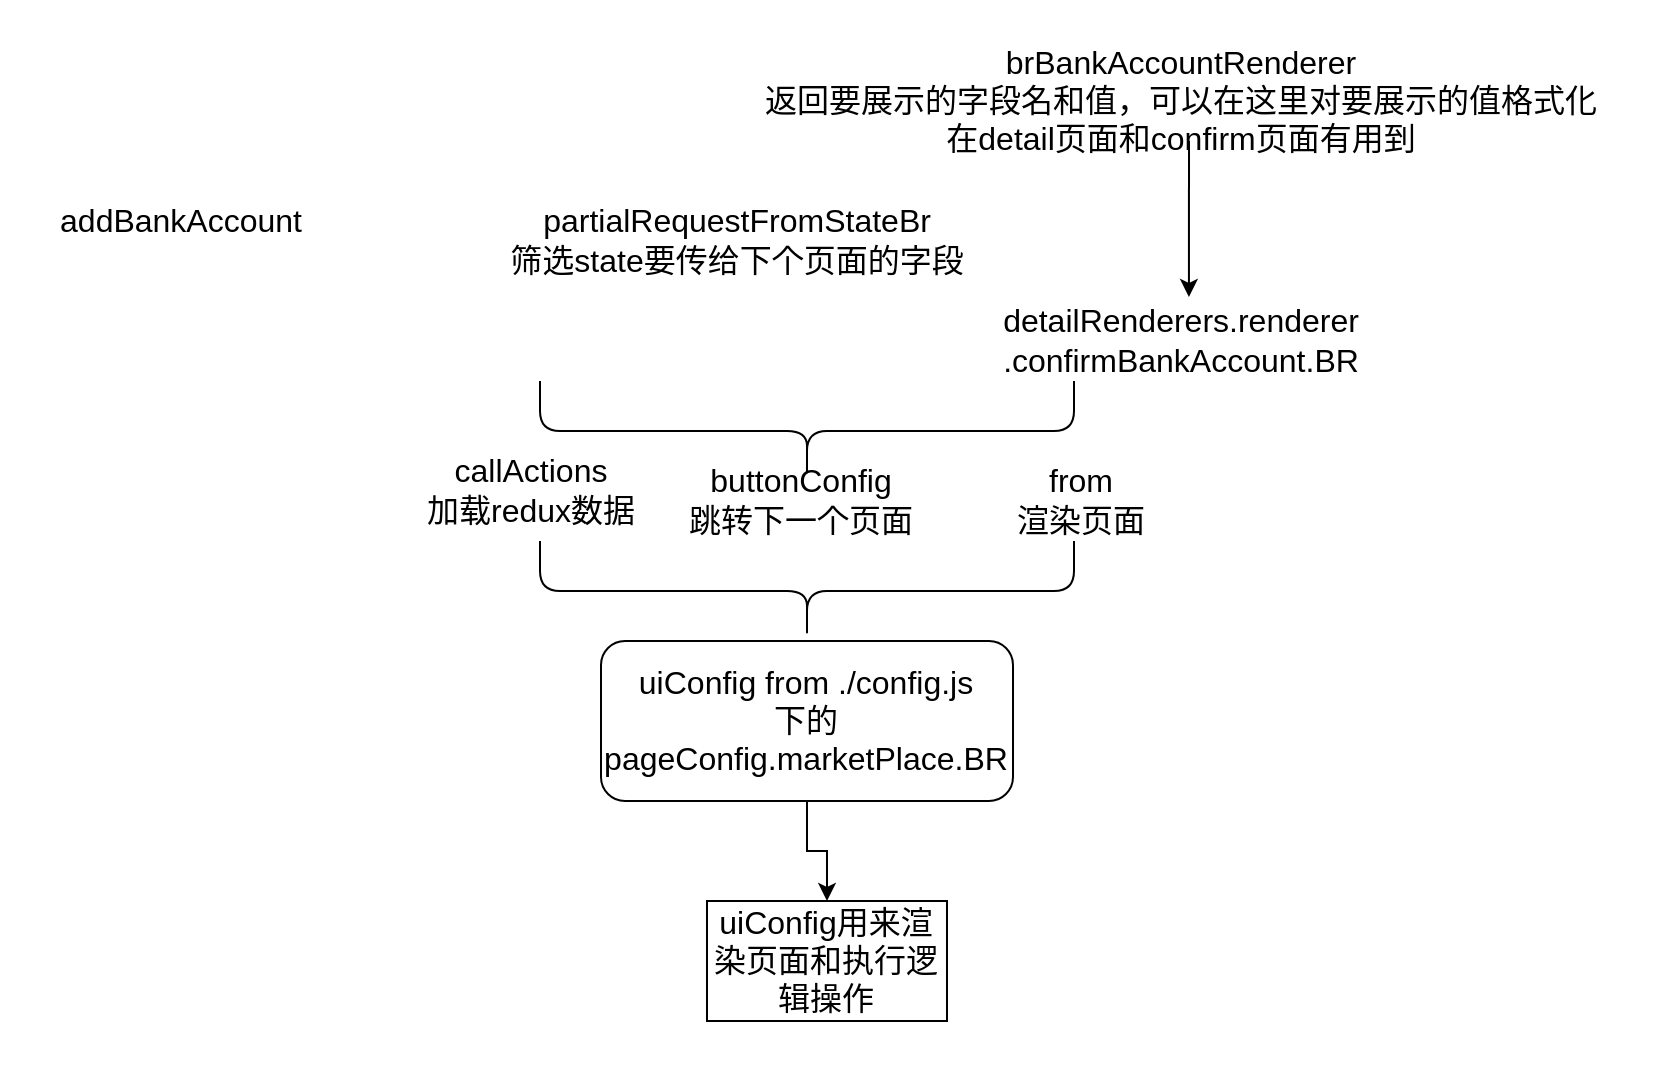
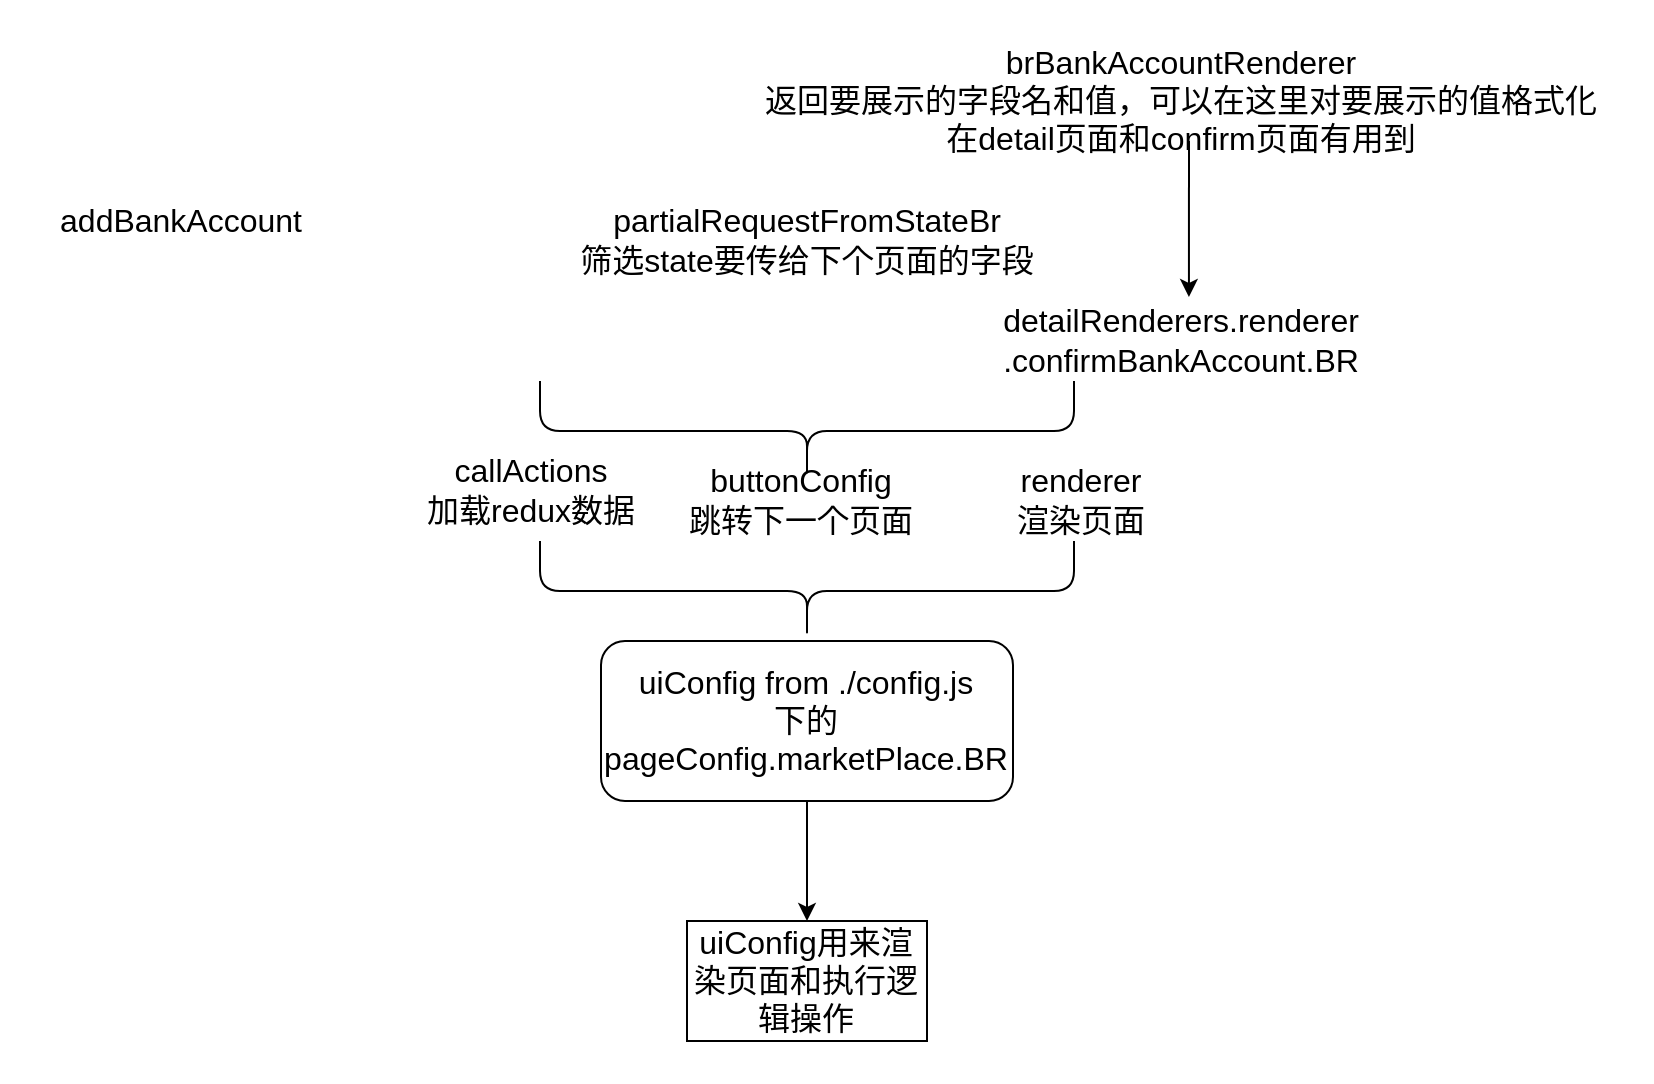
(737, 241) -> (807, 241)
(1082, 501) -> (1082, 501)
(827, 961) -> (807, 981)
